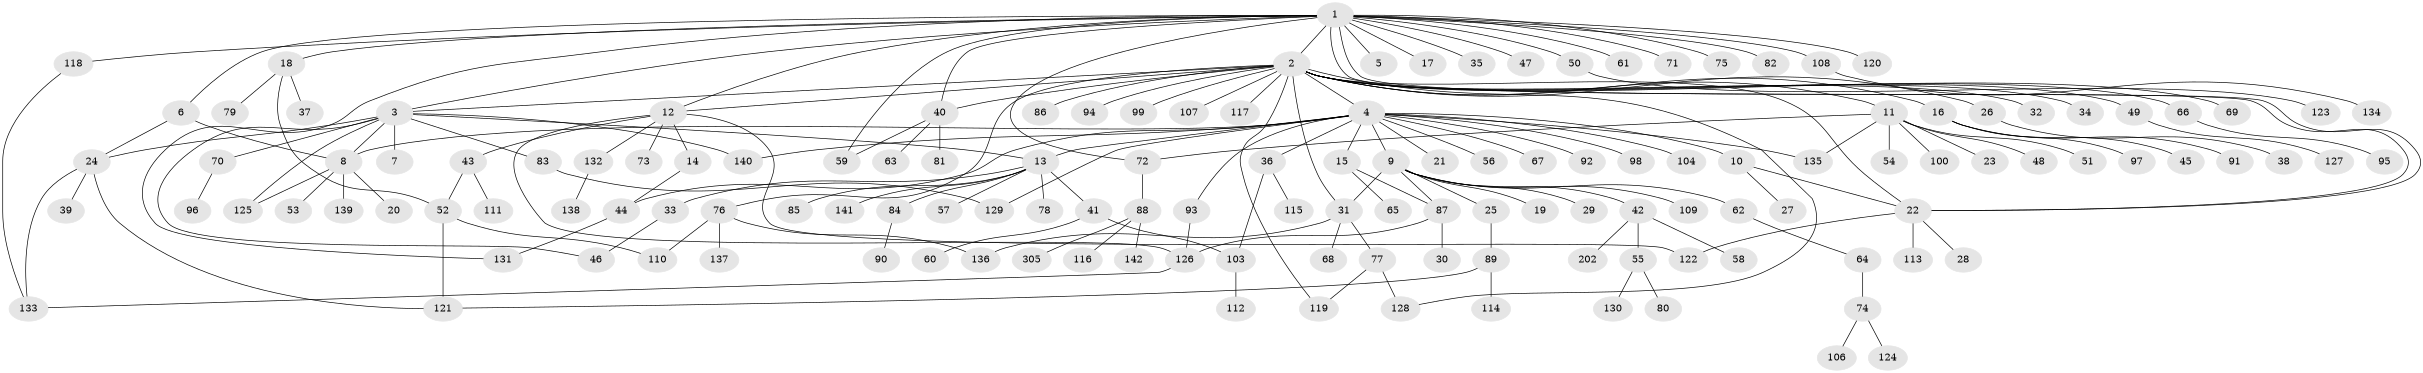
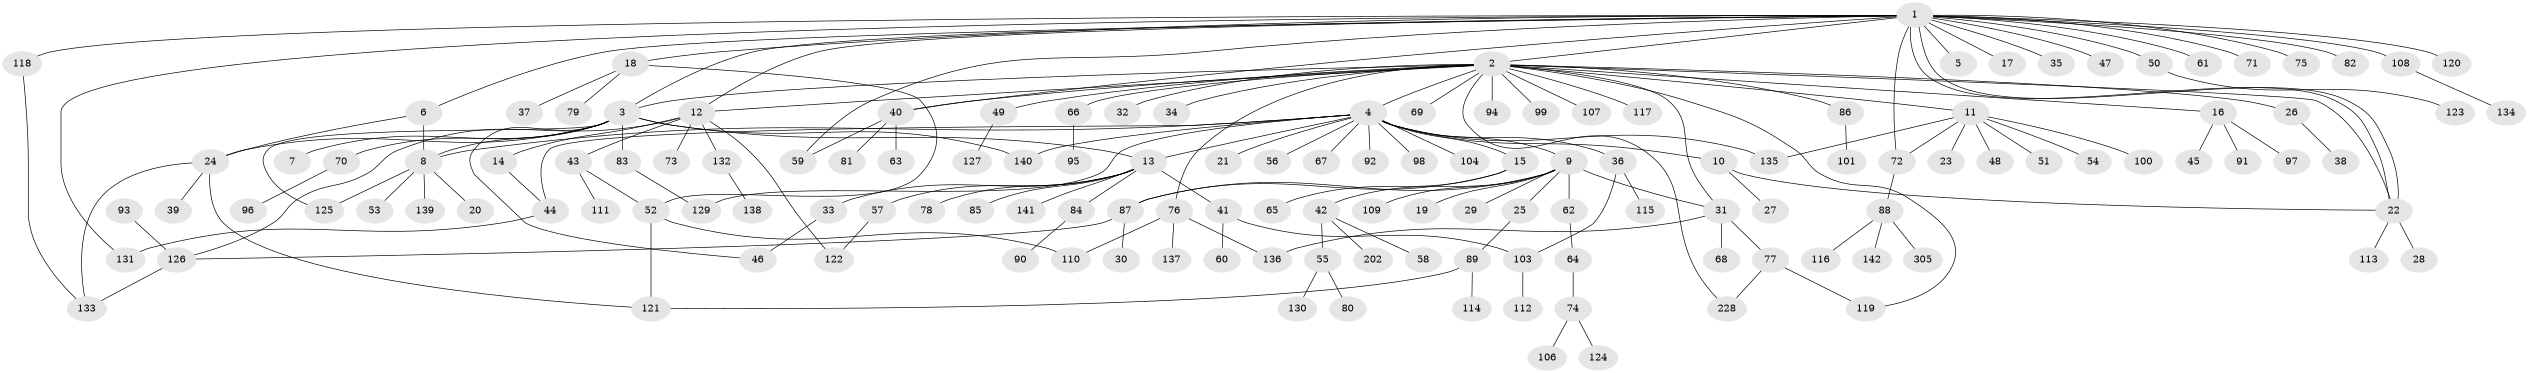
(1262, 139) -> none
none -> (1847, 162)
(1798, 228) -> (859, 232)
(1401, 309) -> (1727, 309)
